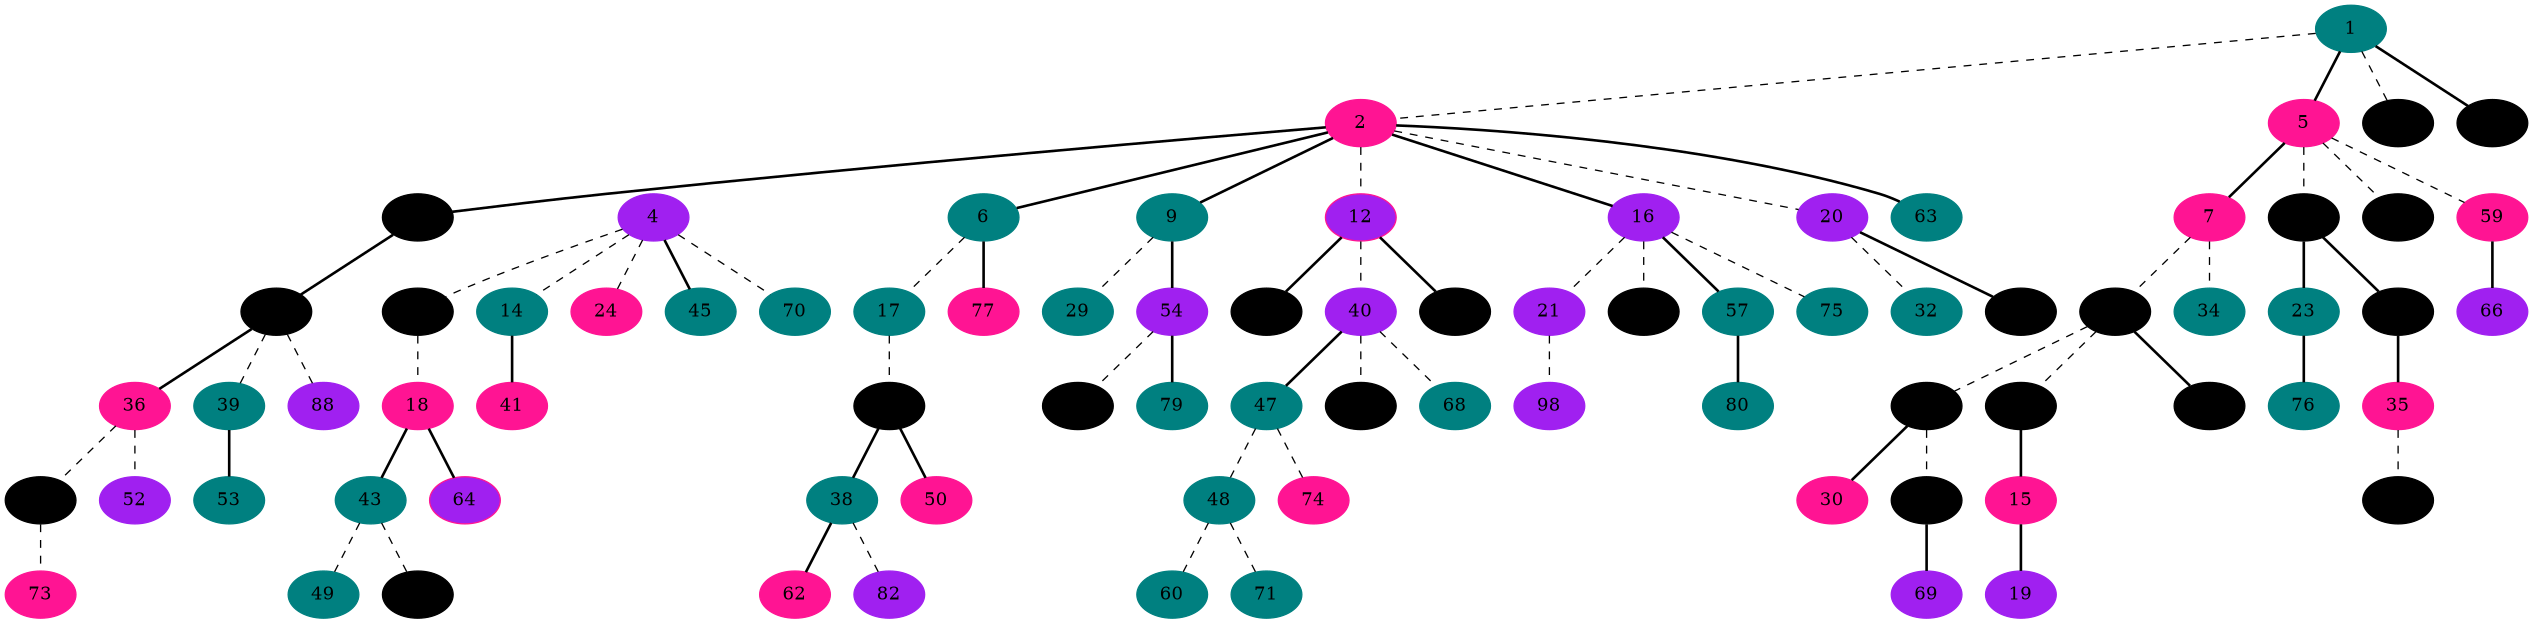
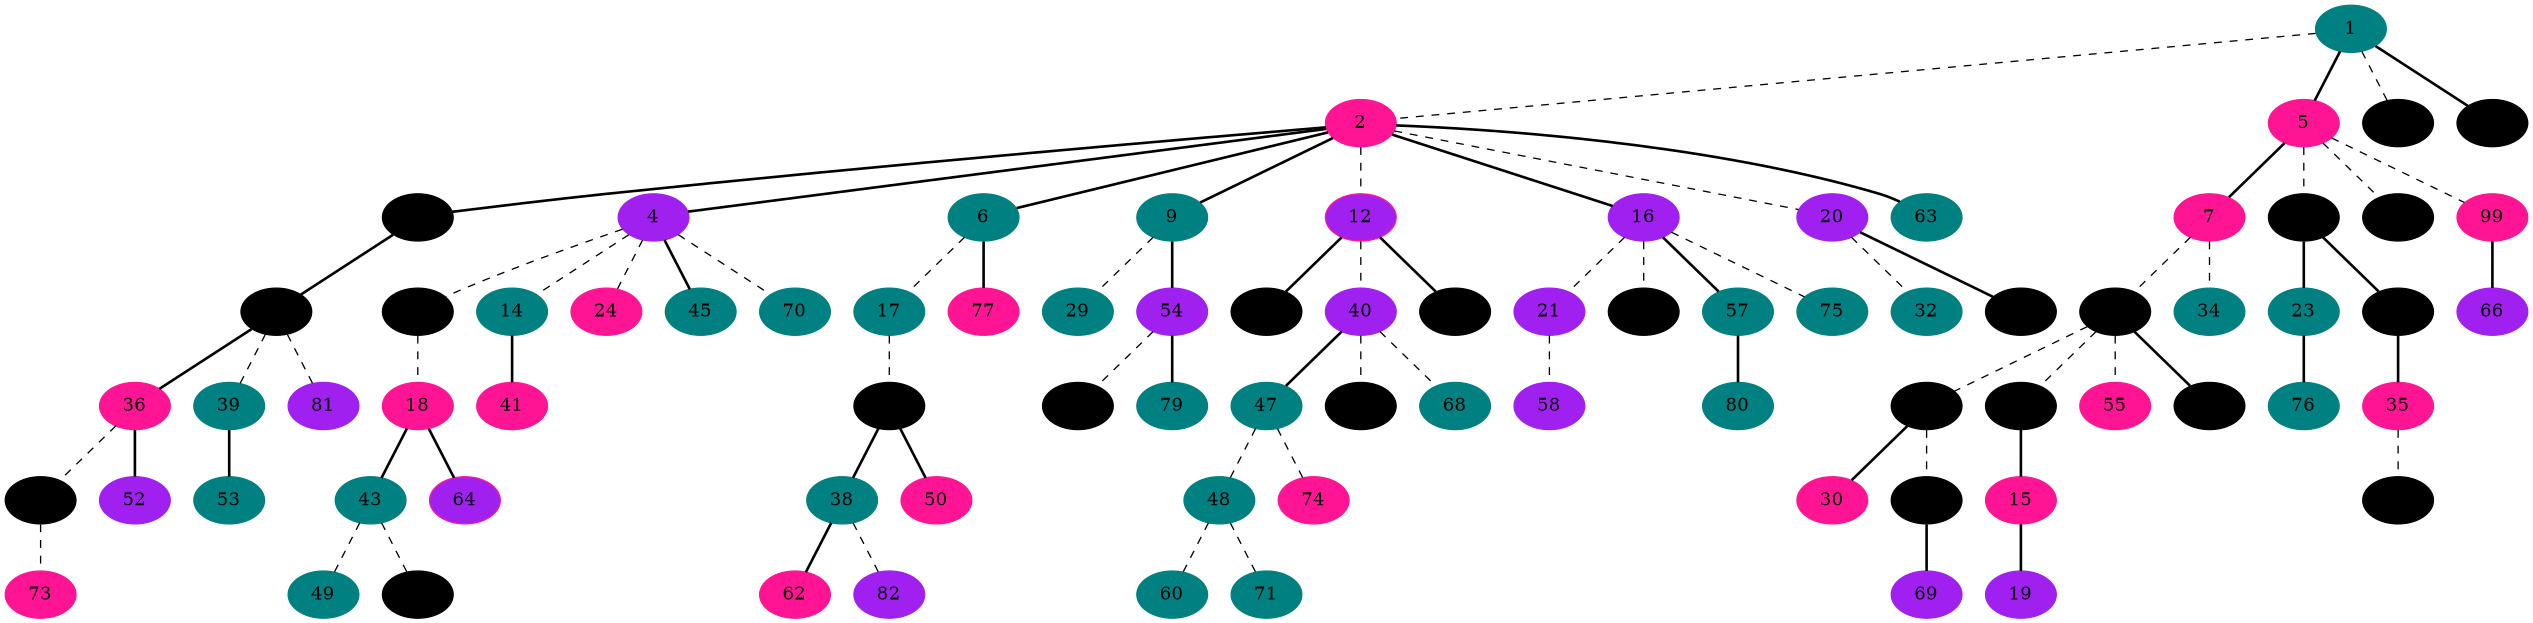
none -> (1007, 170)
(2492, 217) -> (2492, 217)
(324, 406) -> (324, 406)
(1549, 406) -> (1549, 406)
none -> (2115, 406)
(135, 453) -> (135, 453)
